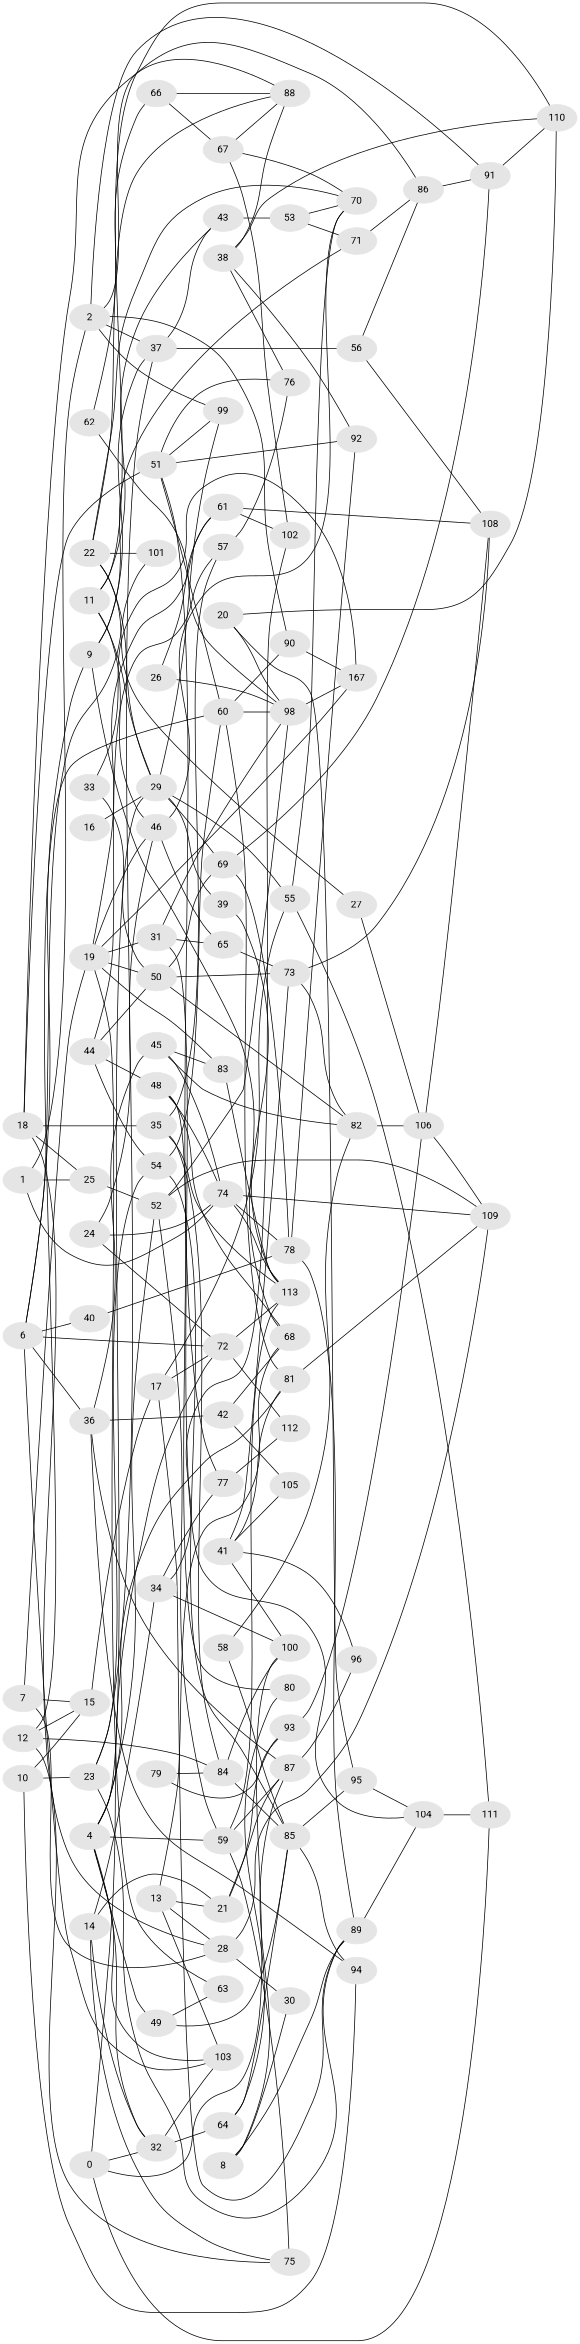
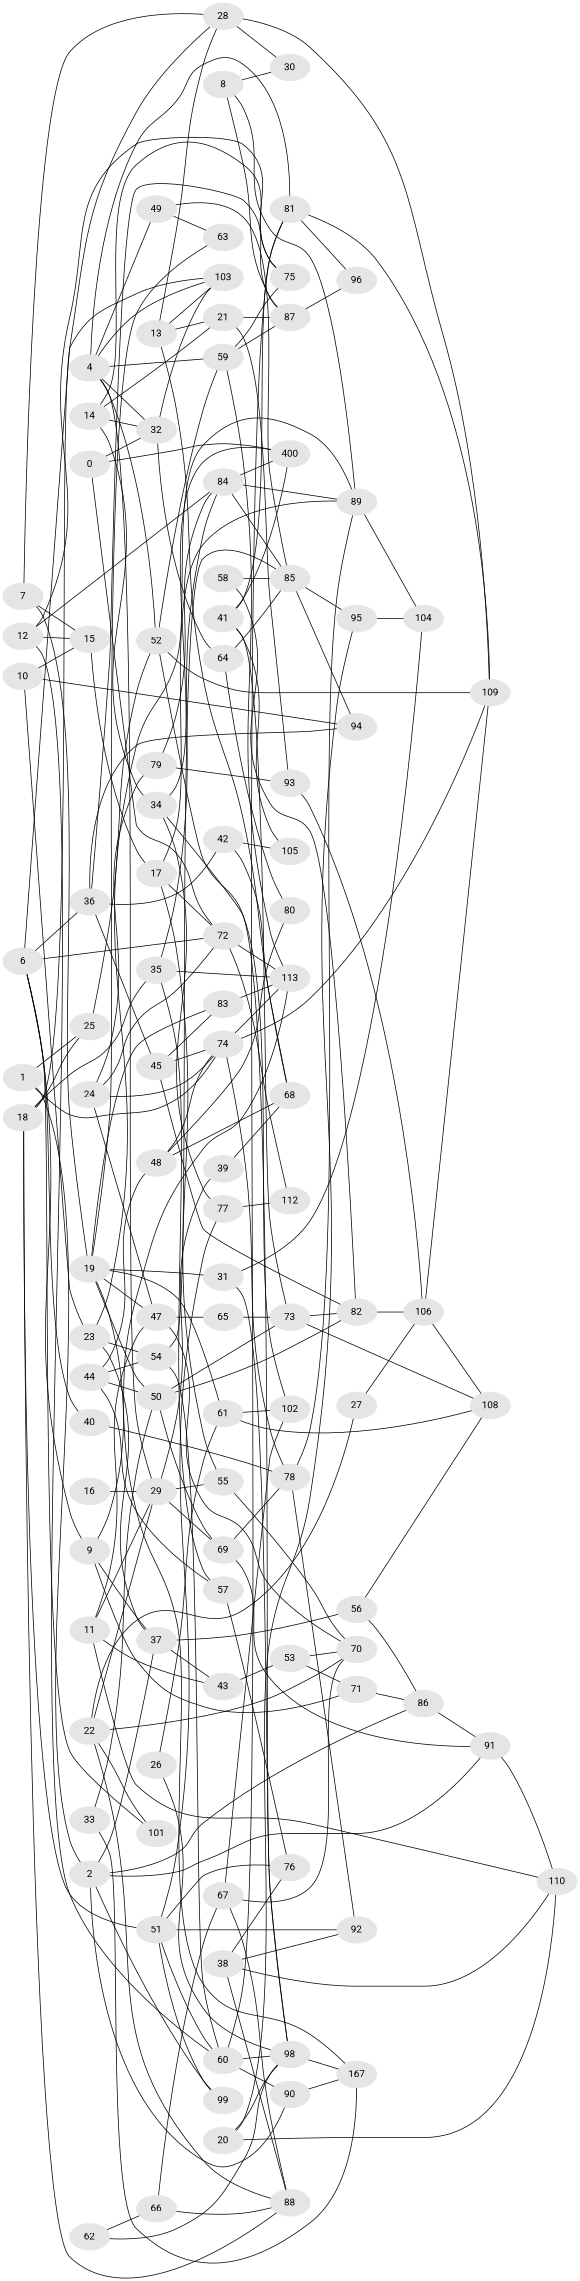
none -> (290, 492)
(196, 528) -> none
(156, 828) -> (156, 1317)
none -> (116, 928)
(190, 941) -> none
(315, 1580) -> (323, 245)
(290, 1648) -> (290, 454)
(490, 1815) -> none
